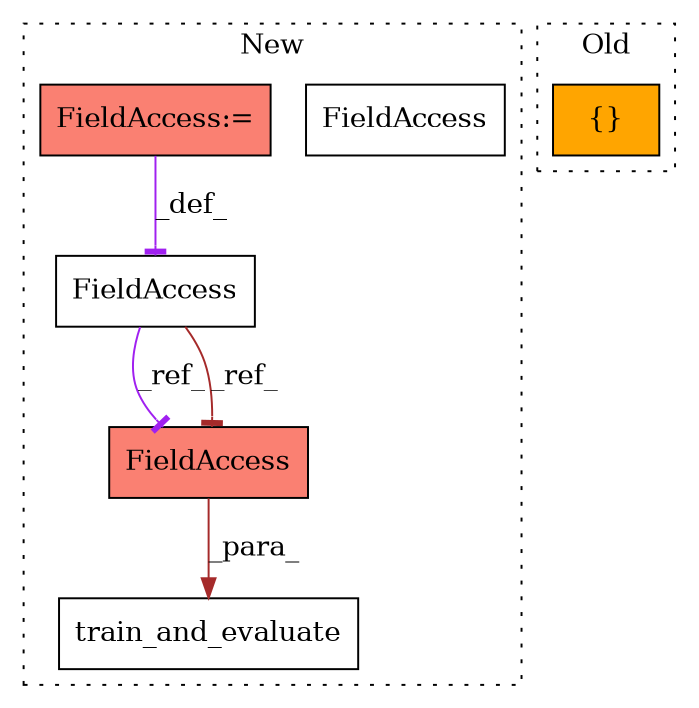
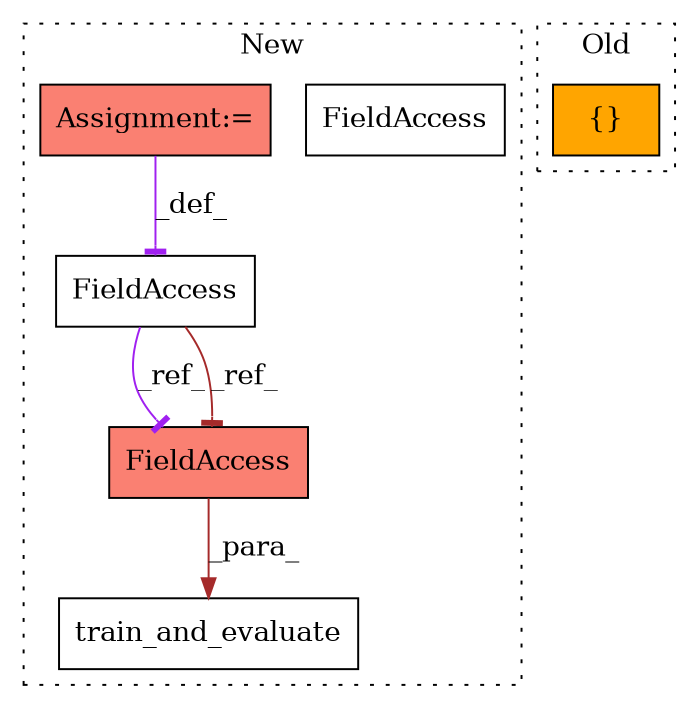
(155, 120) -> (155, 120)
